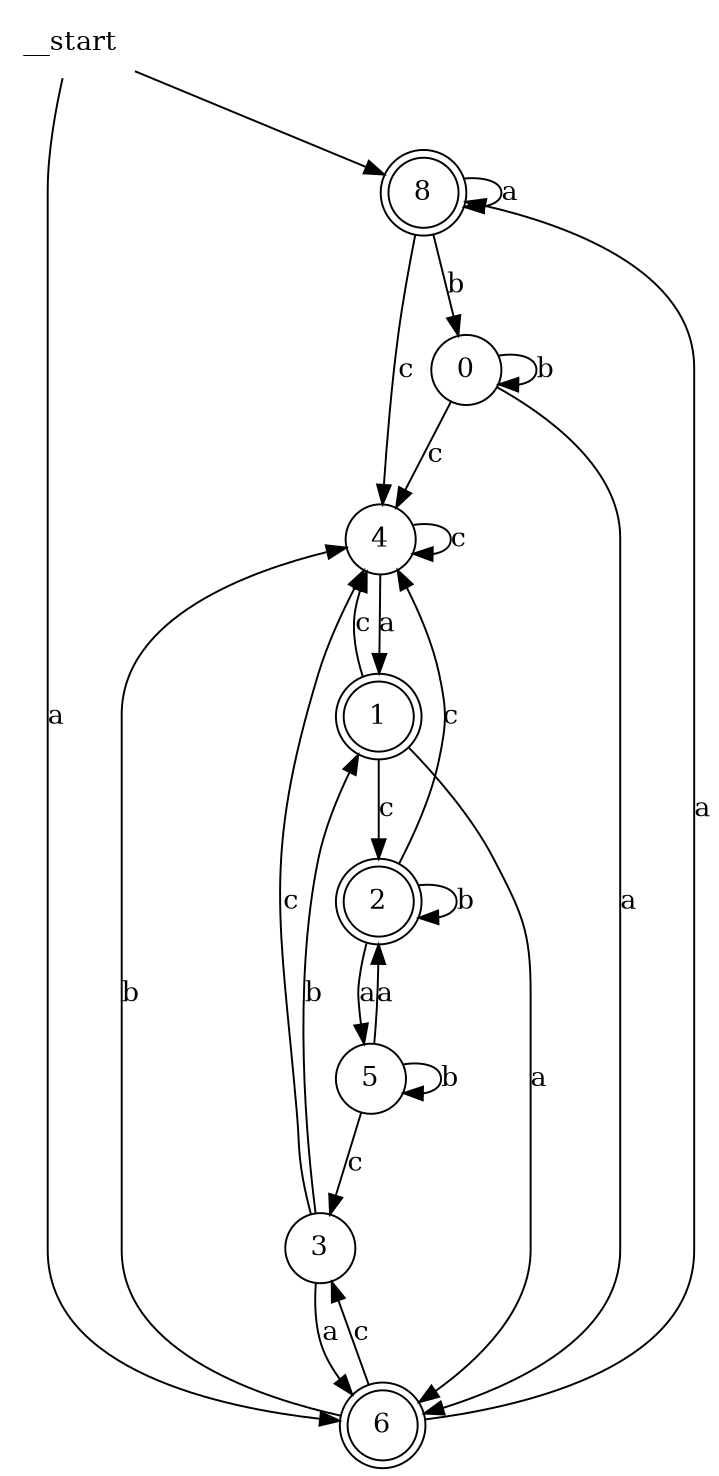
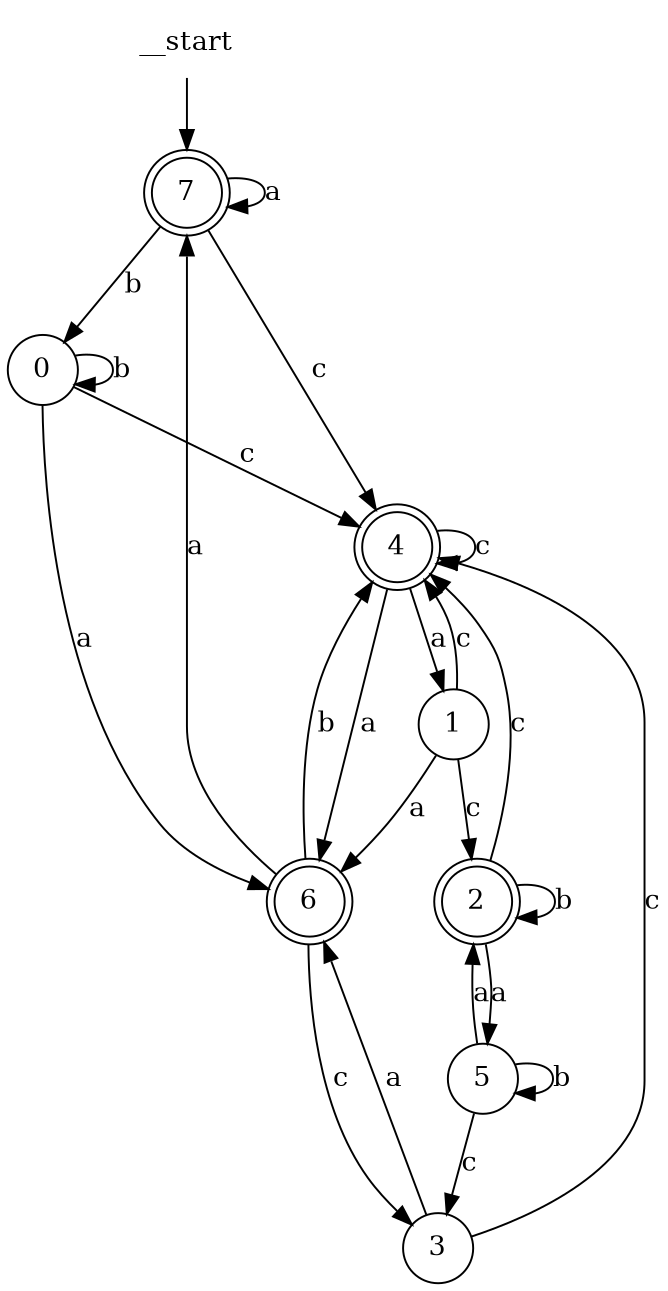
(424, 193) -> (187, 193)
(381, 539) -> (397, 547)
(379, 717) -> (454, 724)
(48, 838) -> (356, 715)
(304, 990) -> none
